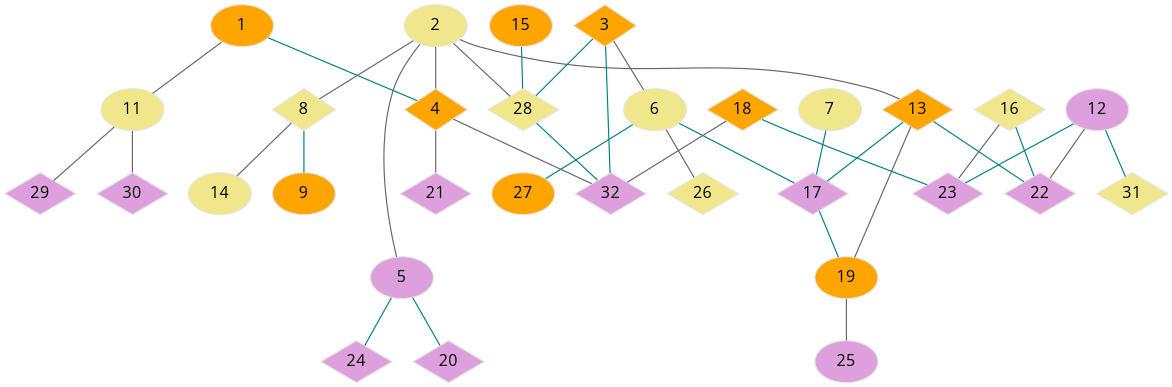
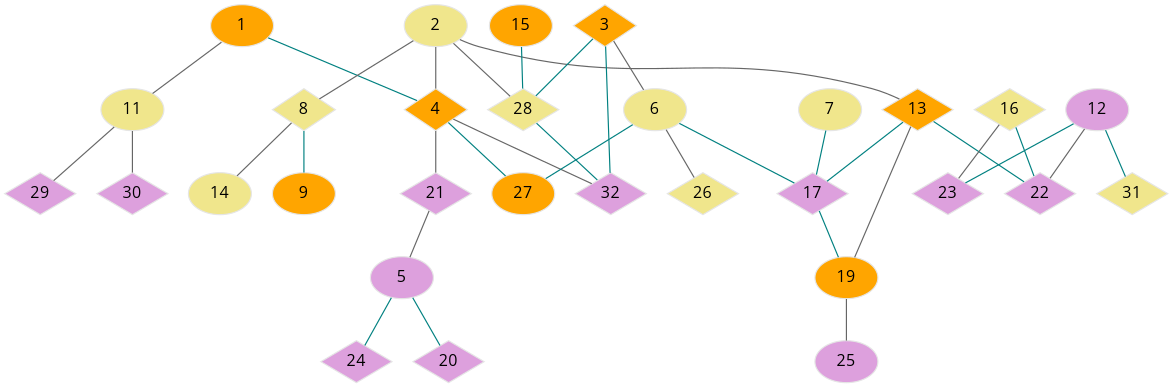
(743, 110) -> none
(384, 147) -> (419, 234)
none -> (477, 149)
